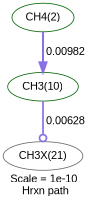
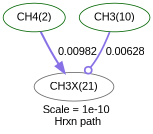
(43, 47) -> (49, 48)
